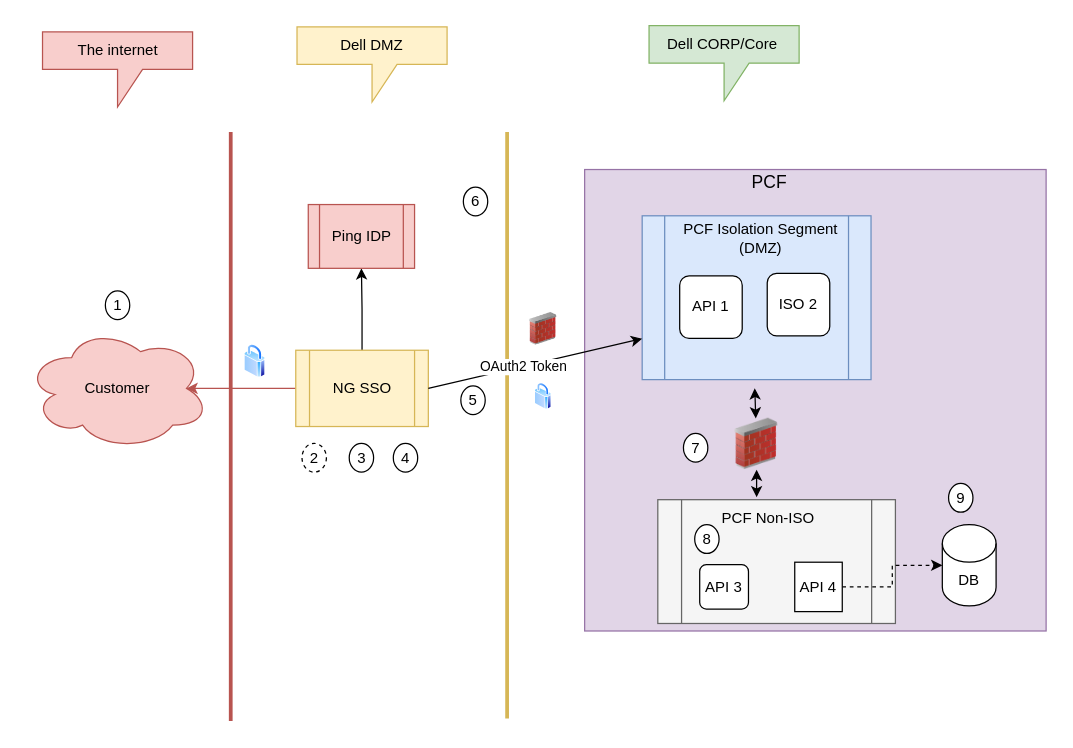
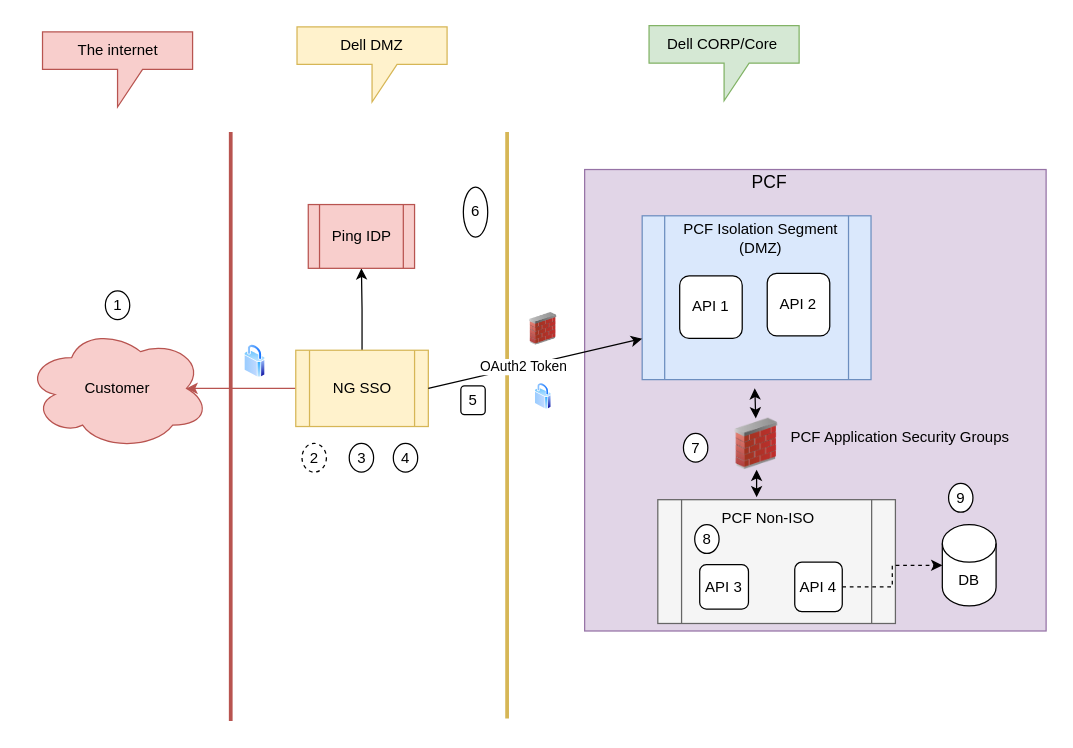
(475, 201) -> (475, 212)
(798, 304) -> (798, 304)
(473, 400) -> (473, 400)
none -> (899, 437)
(818, 587) -> (818, 587)
